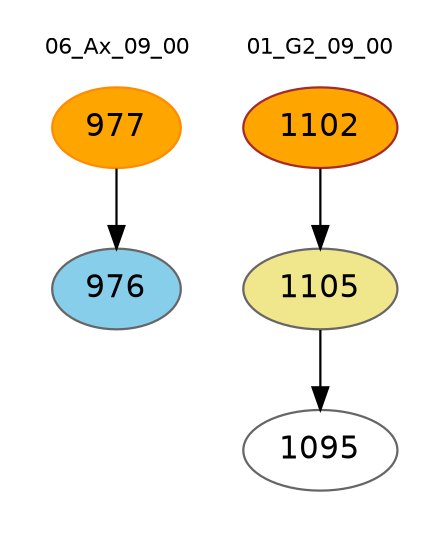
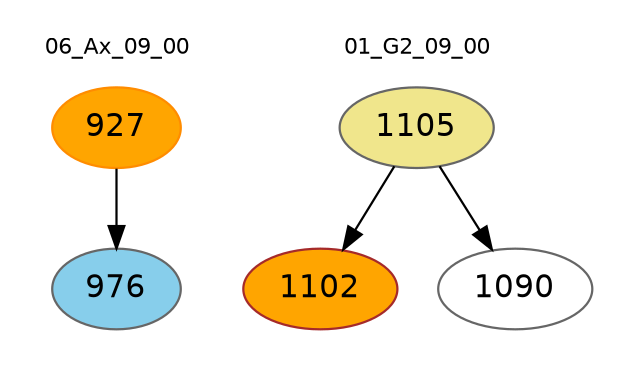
(116, 128) -> (116, 128)
(320, 197) -> (375, 198)
(320, 450) -> (515, 289)
